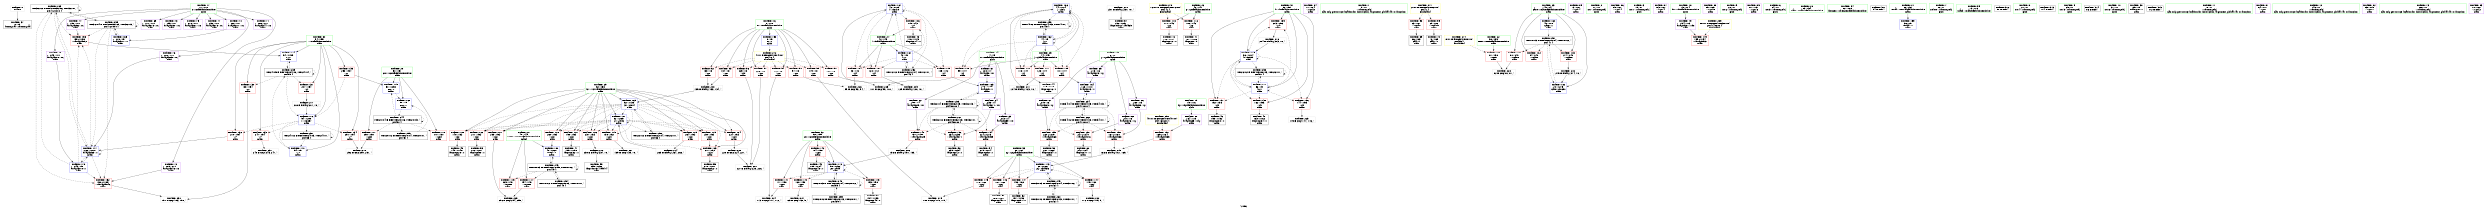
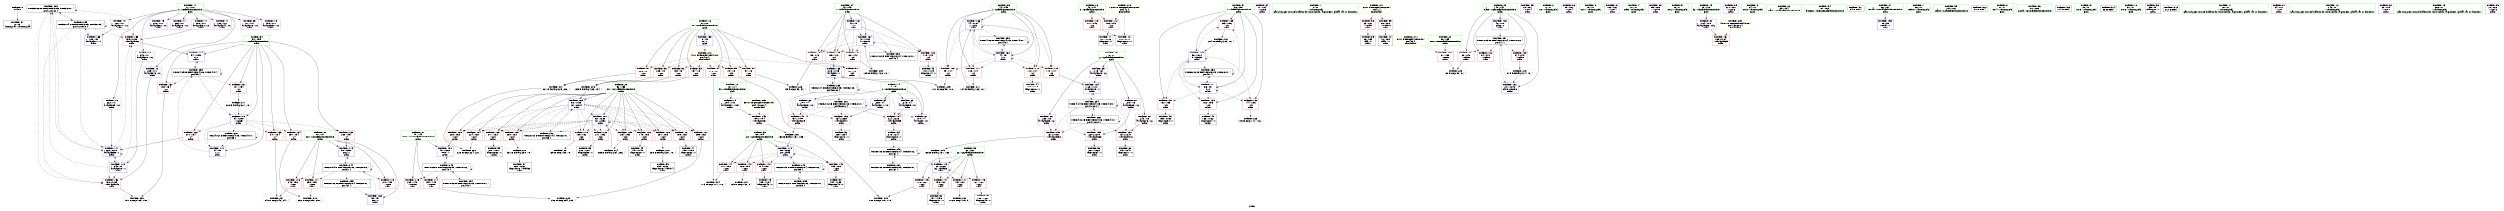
none -> (1634, 9)
none -> (2035, 9)
(1167, 16) -> (1125, 24)
(900, 31) -> (890, 30)
none -> (973, 48)
(1045, 48) -> (1033, 35)
(908, 65) -> none
(397, 95) -> (345, 159)
(334, 100) -> (292, 124)
(955, 113) -> (887, 112)
none -> (776, 128)
(524, 139) -> (418, 139)
(710, 143) -> (516, 144)
(1139, 143) -> none
(742, 159) -> (475, 103)
(826, 159) -> (775, 159)
(1047, 175) -> (894, 143)
none -> (293, 183)
